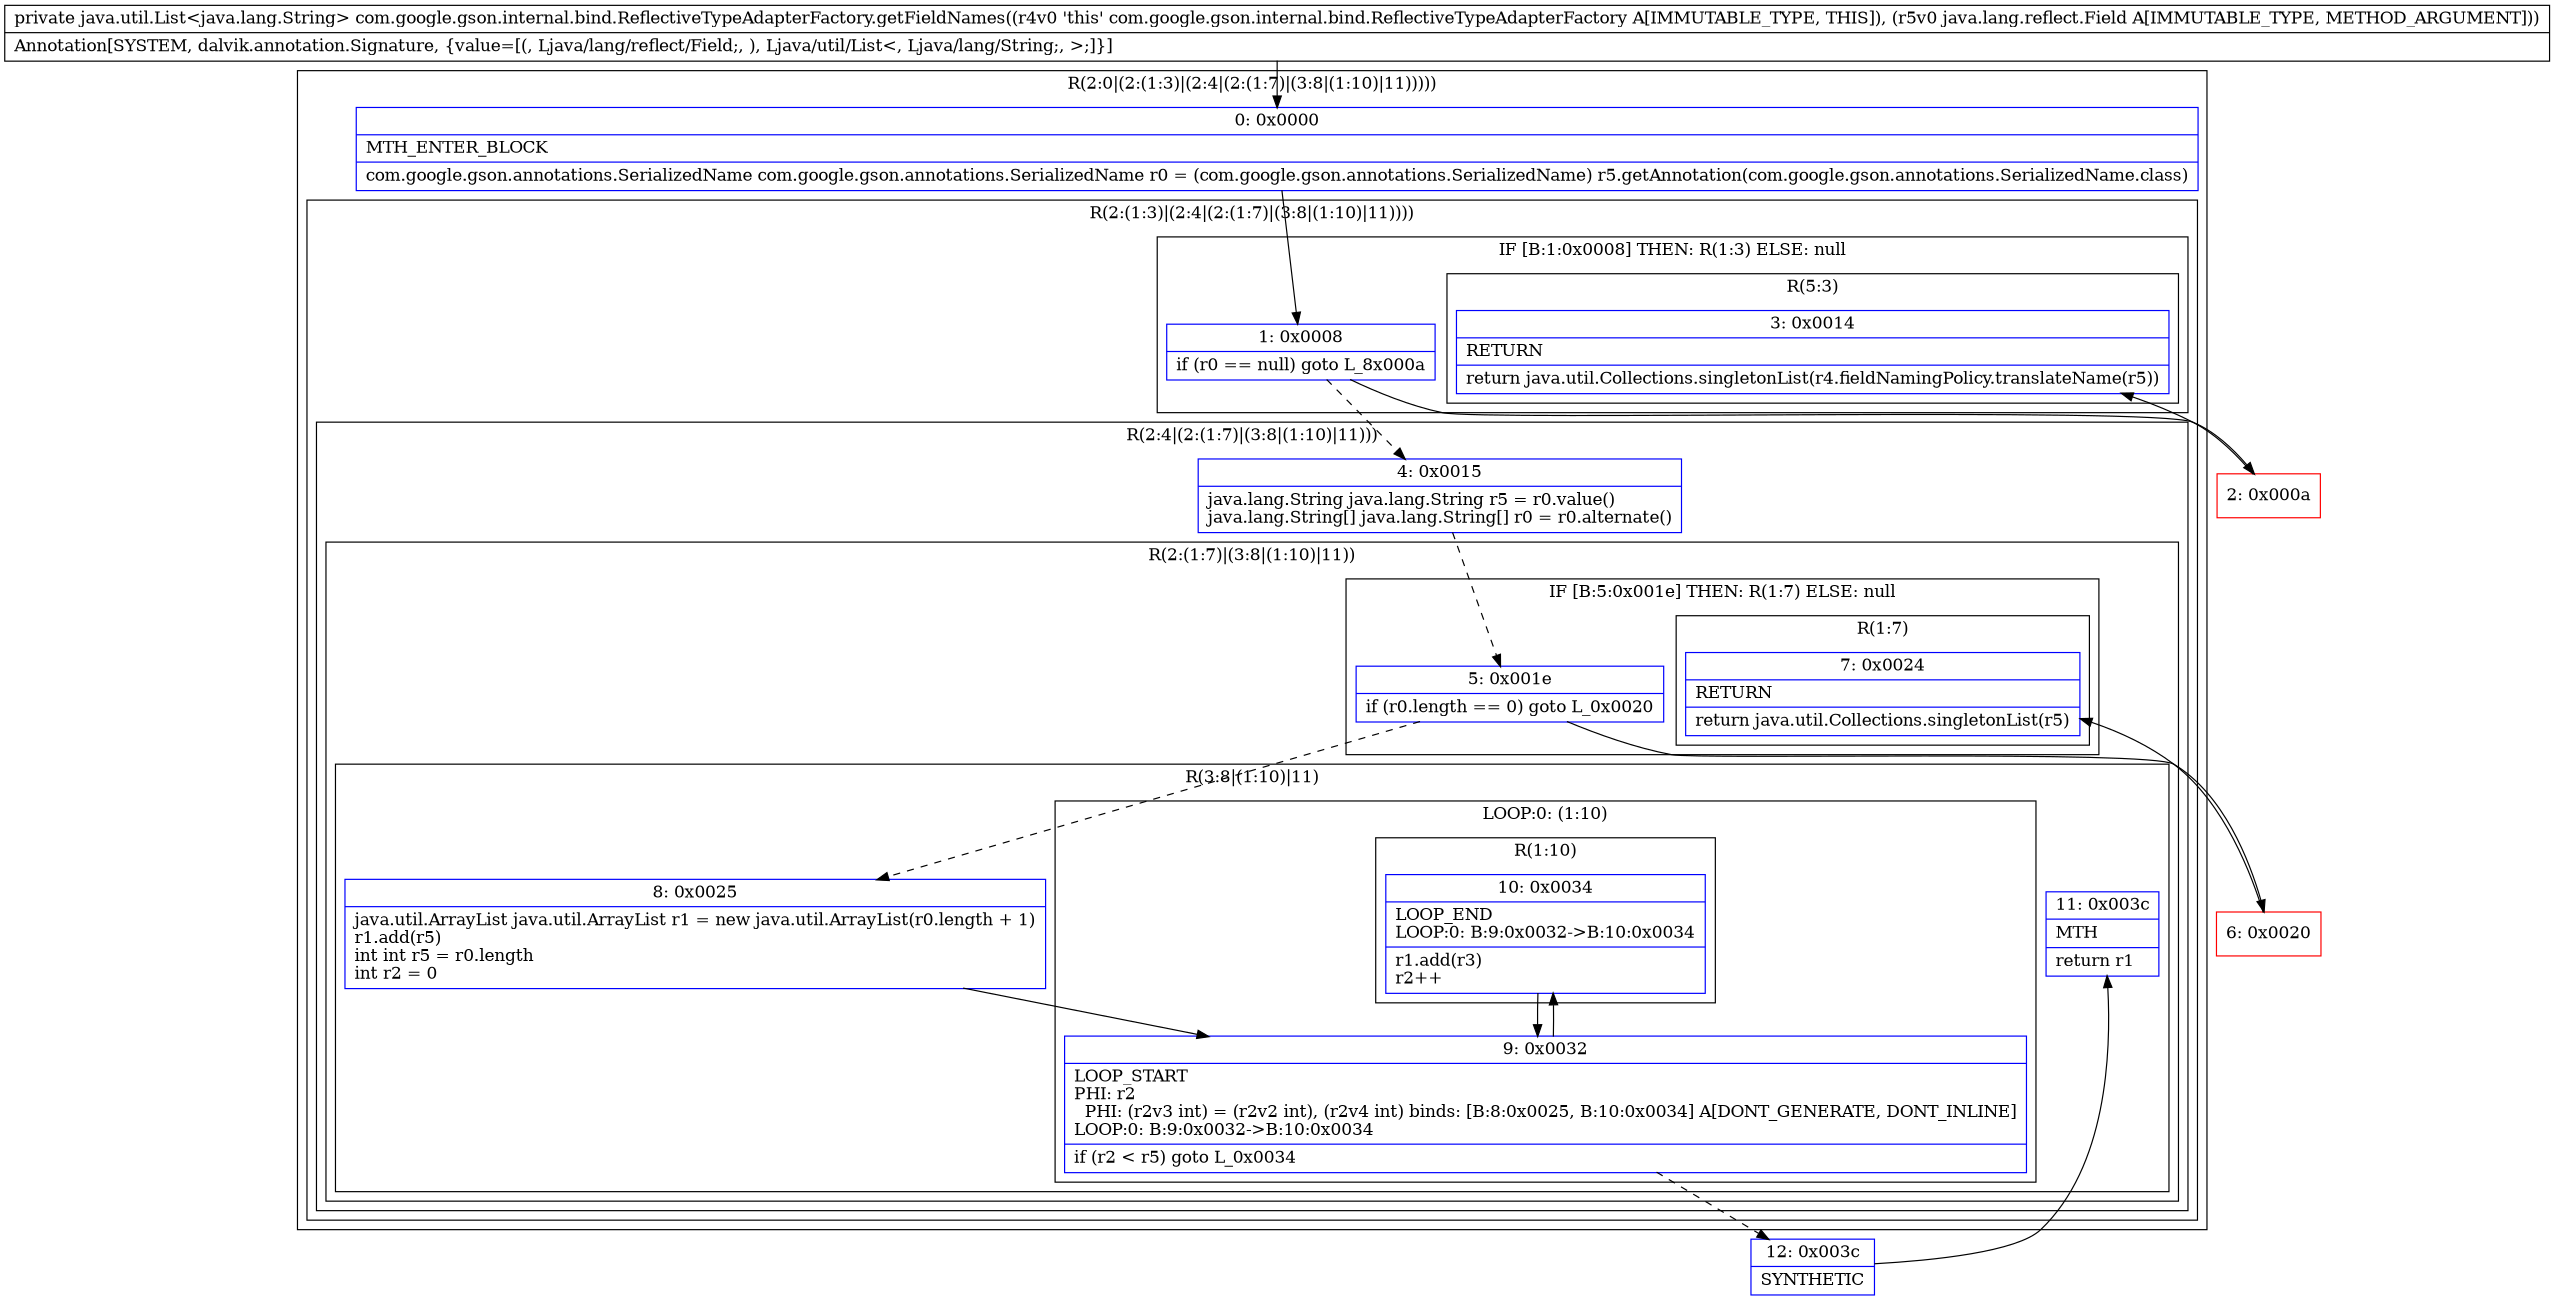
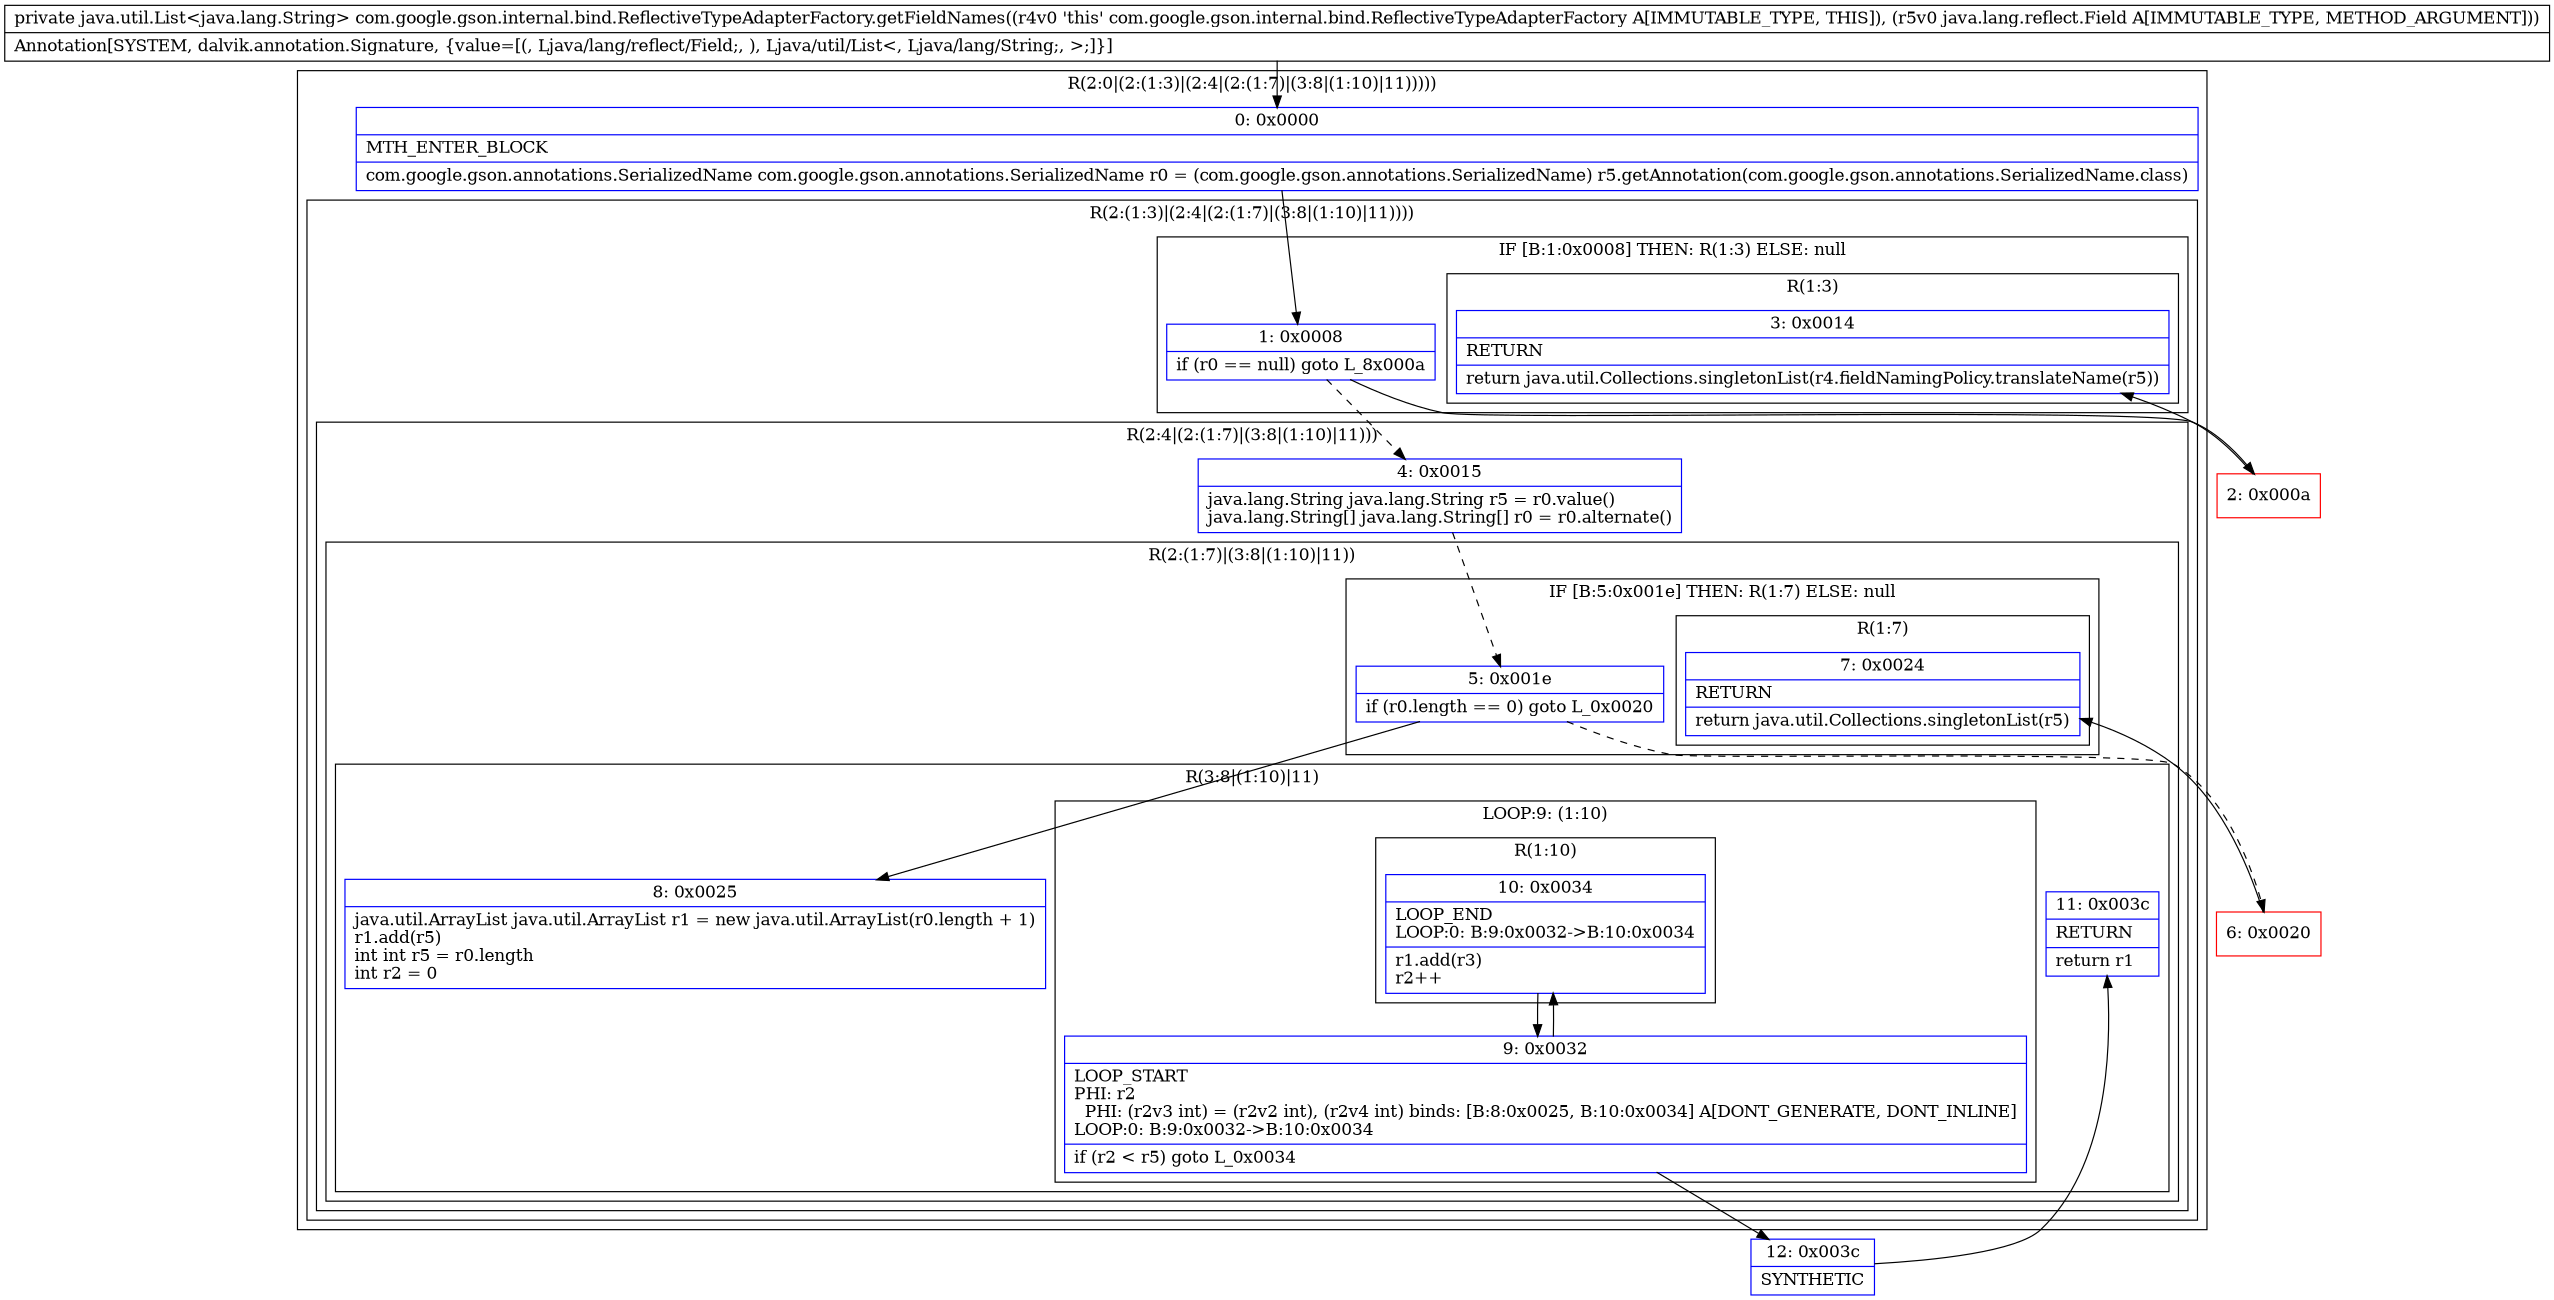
(1813, 287) -> (1813, 287)
(1951, 756) -> (1951, 756)
(1181, 791) -> (1181, 791)
(1546, 815) -> (1546, 815)
(2077, 933) -> (2094, 933)
(1080, 1011) -> none
(1708, 1203) -> (1708, 1203)
